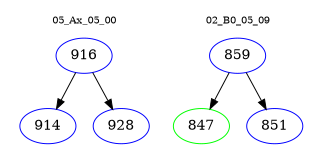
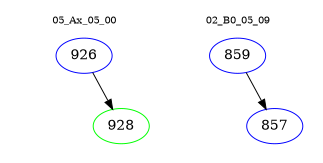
(84, 56) -> (84, 56)
(48, 126) -> none
(121, 126) -> (121, 126)
(201, 126) -> none
(275, 126) -> (275, 126)
